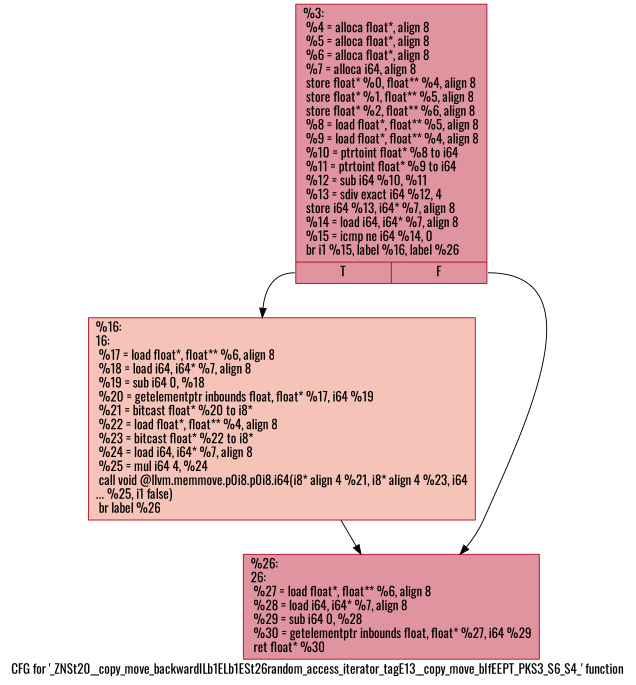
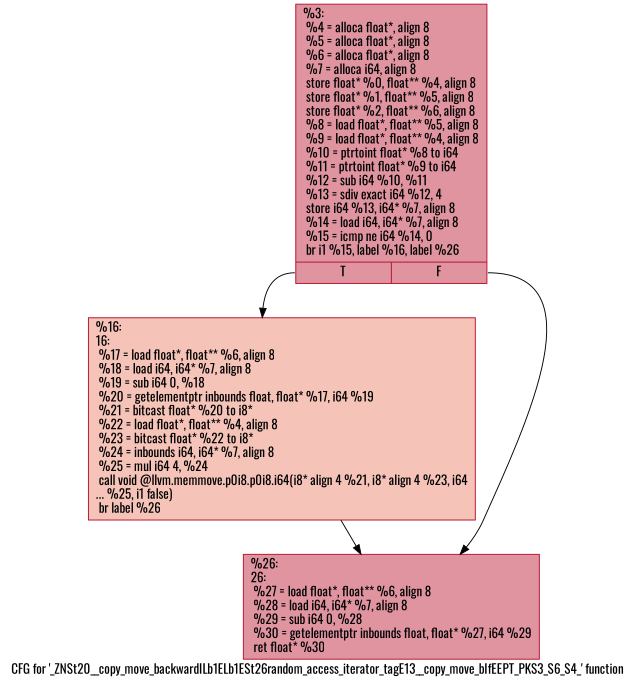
(174, 453) -> (185, 453)
